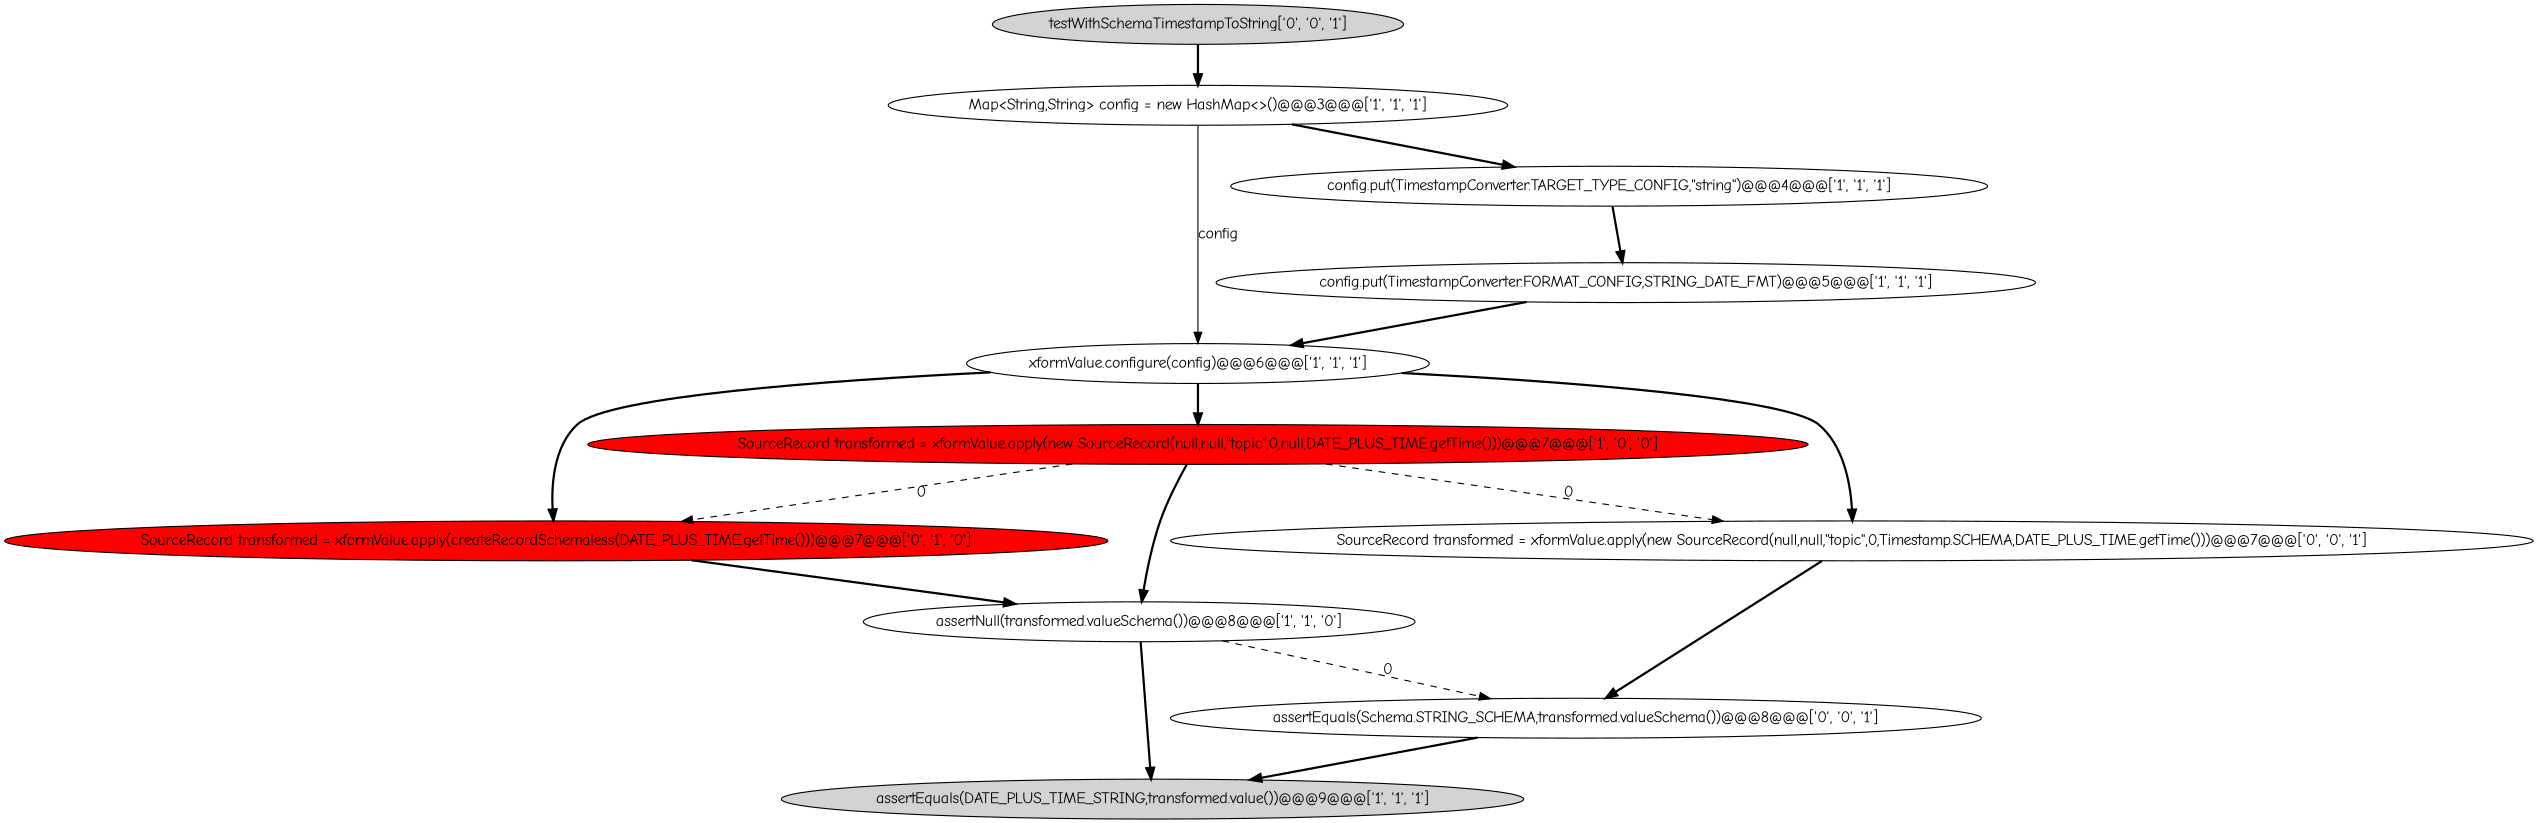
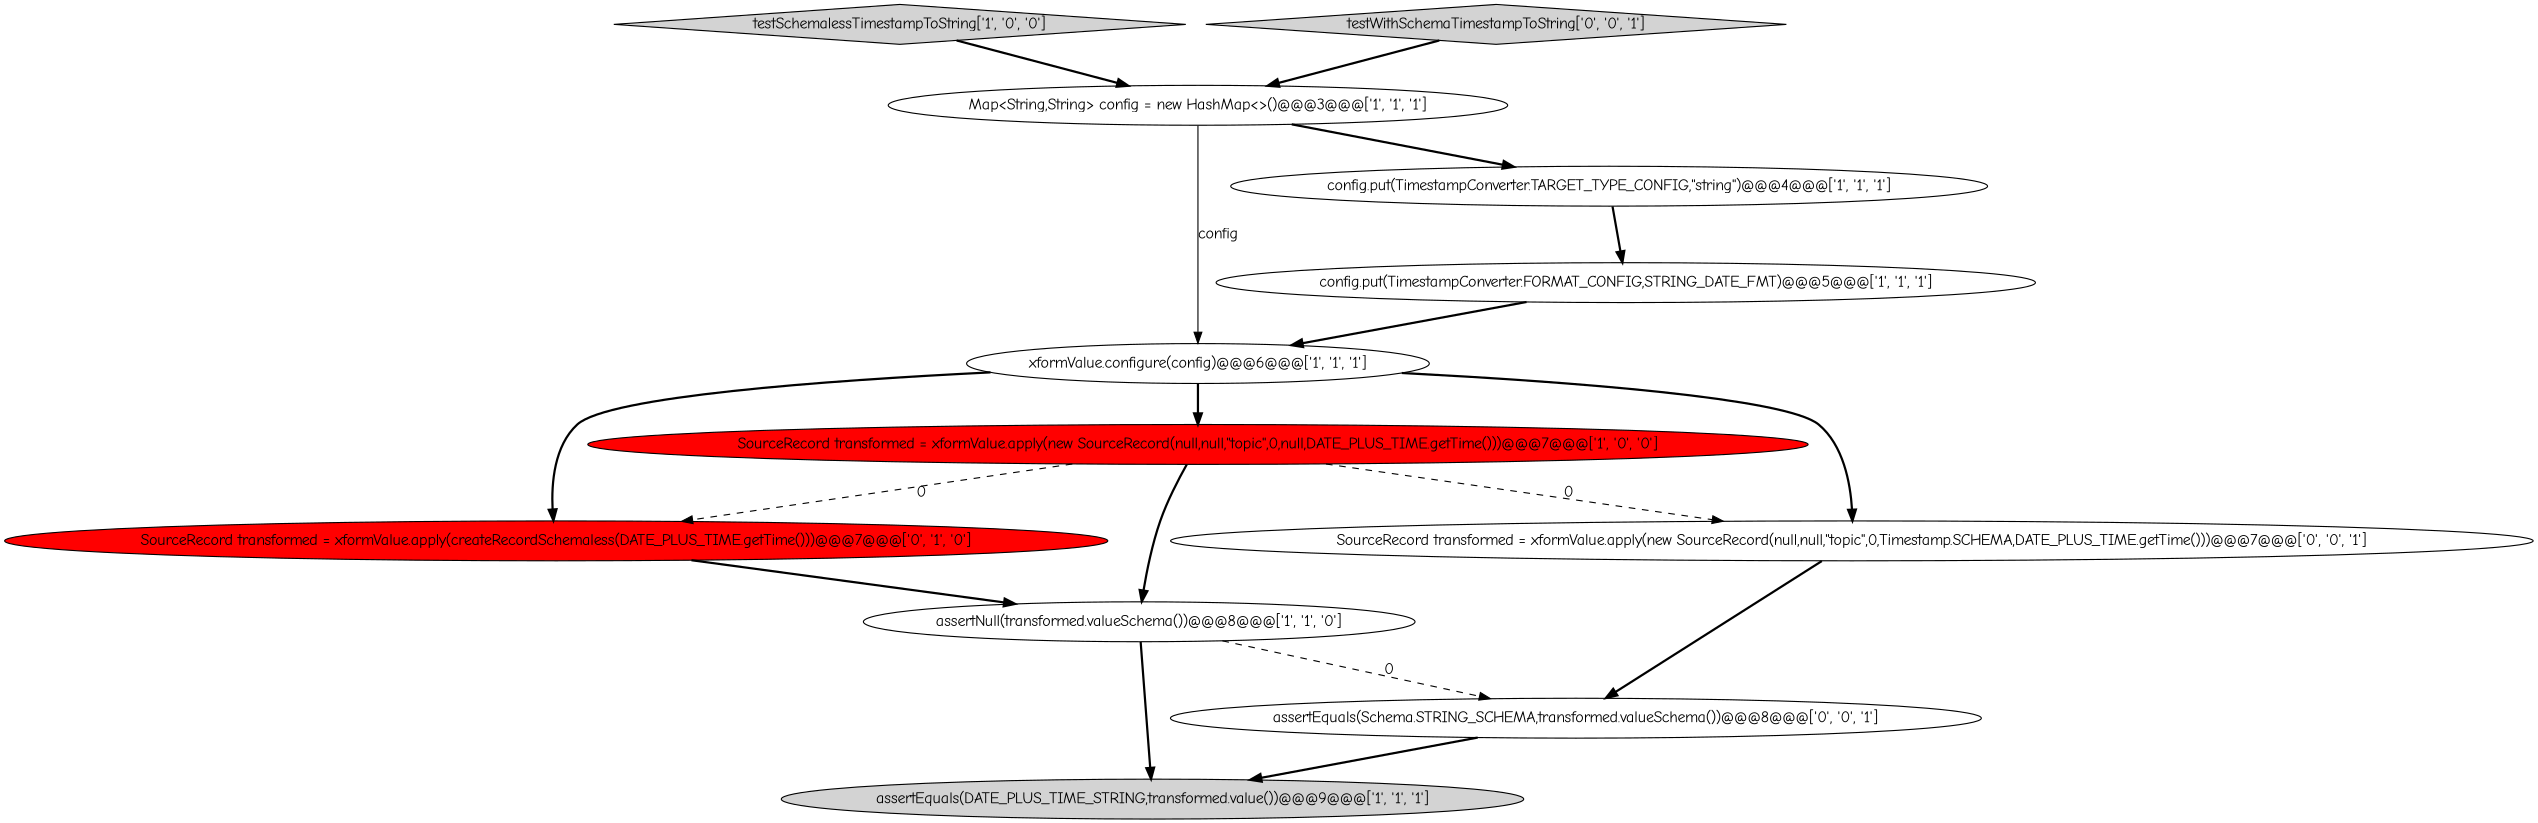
none -> (900, 24)
(1198, 24) -> (1496, 24)
